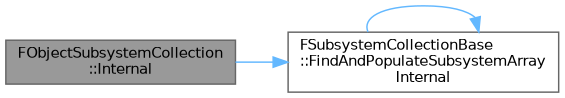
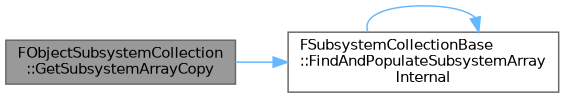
(121, 62) -> (121, 62)
